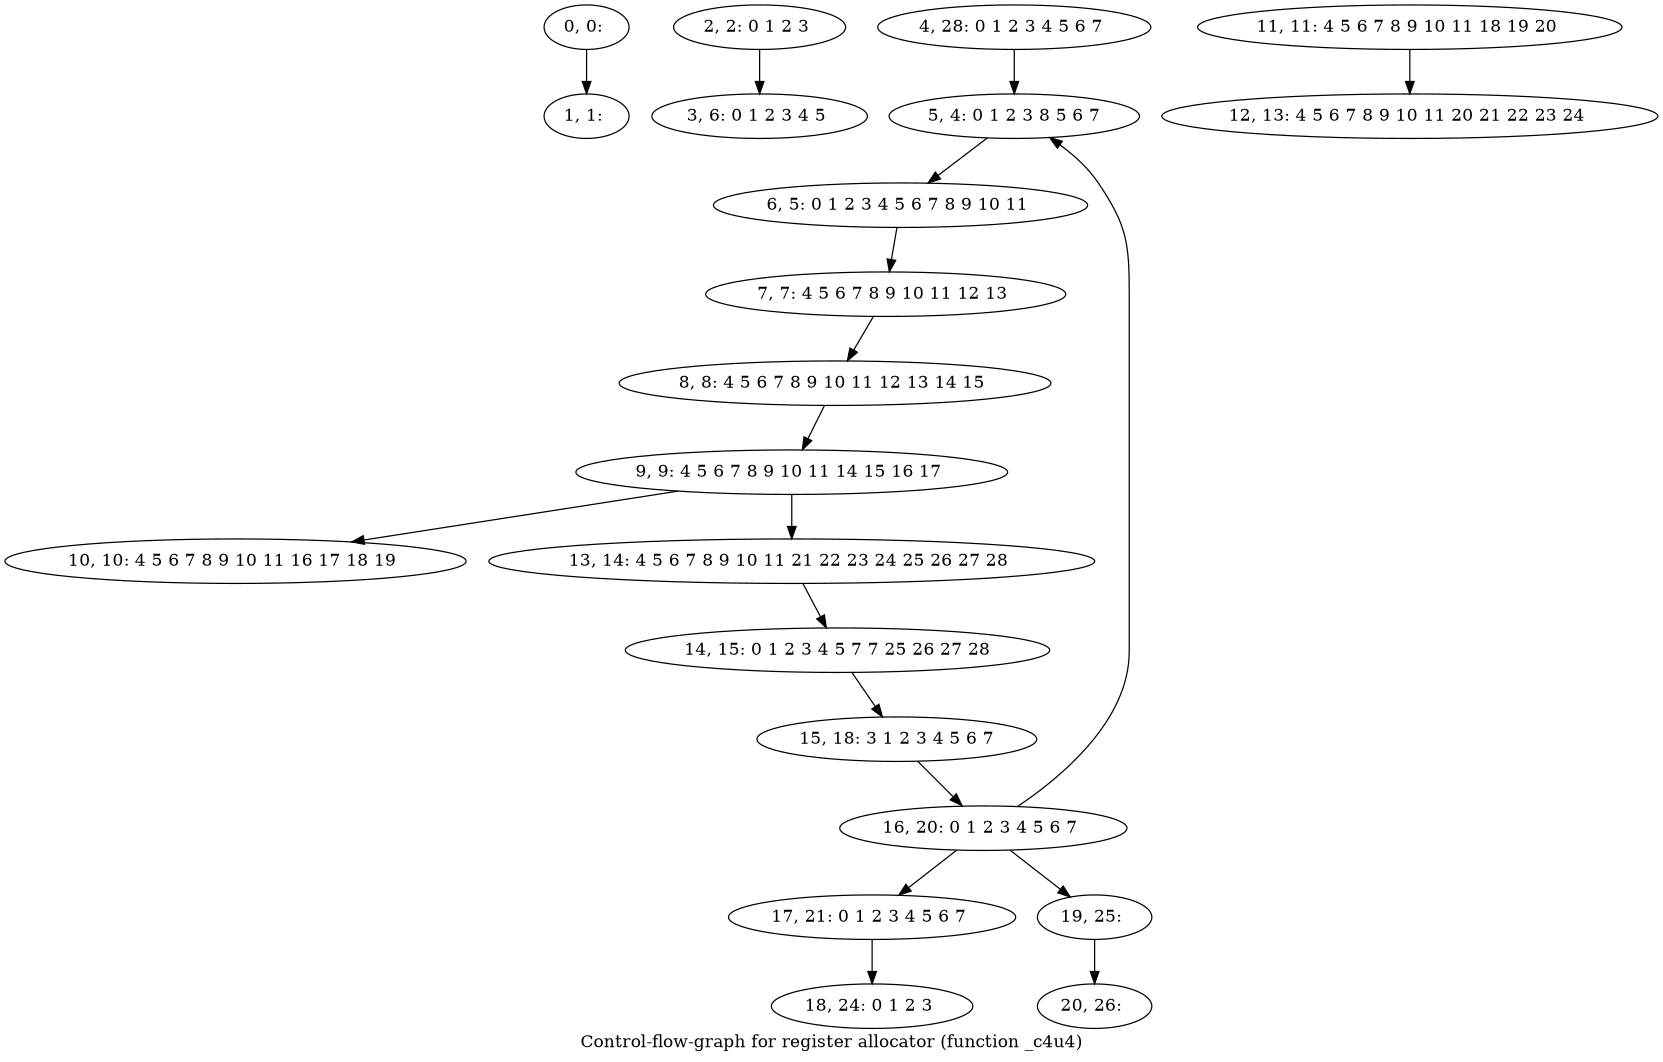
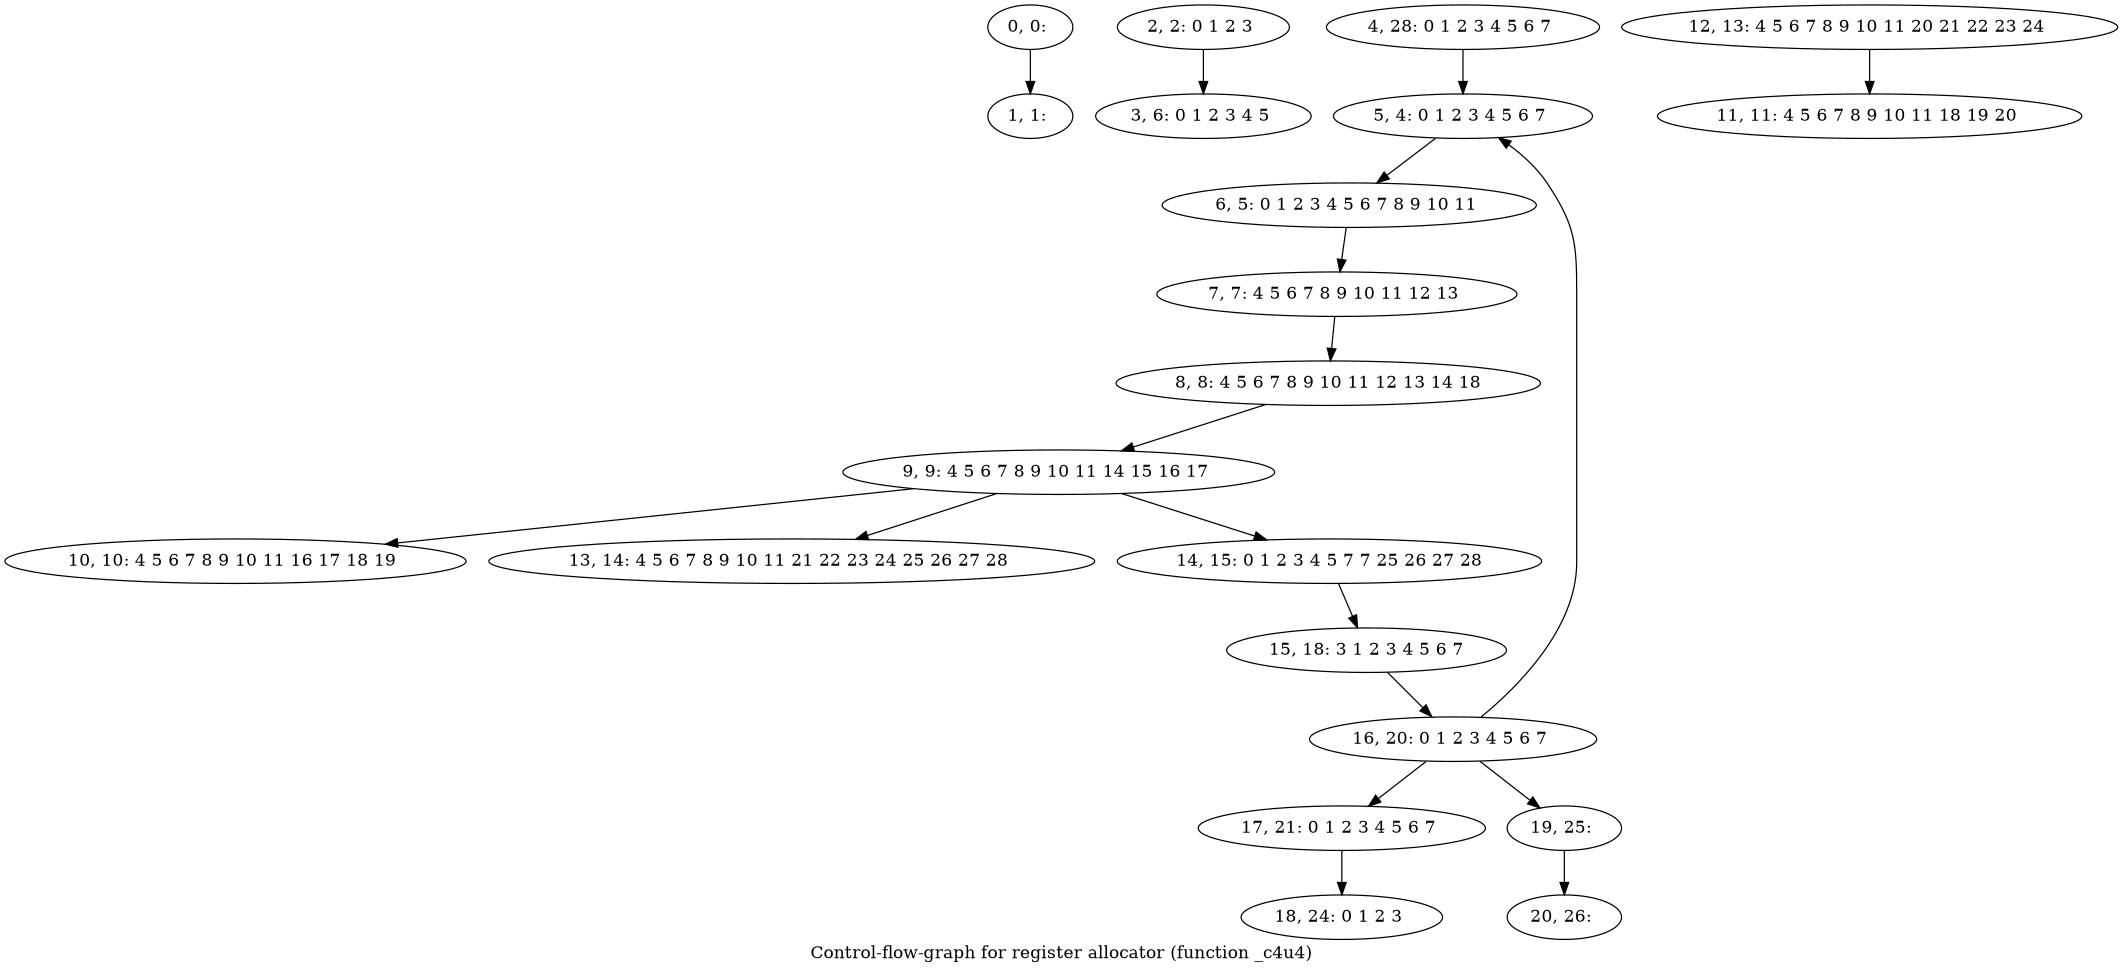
(1410, 66) -> (1870, 66)
(1014, 116) -> (1463, 116)
(835, 383) -> (1328, 383)
(812, 600) -> (1188, 515)
